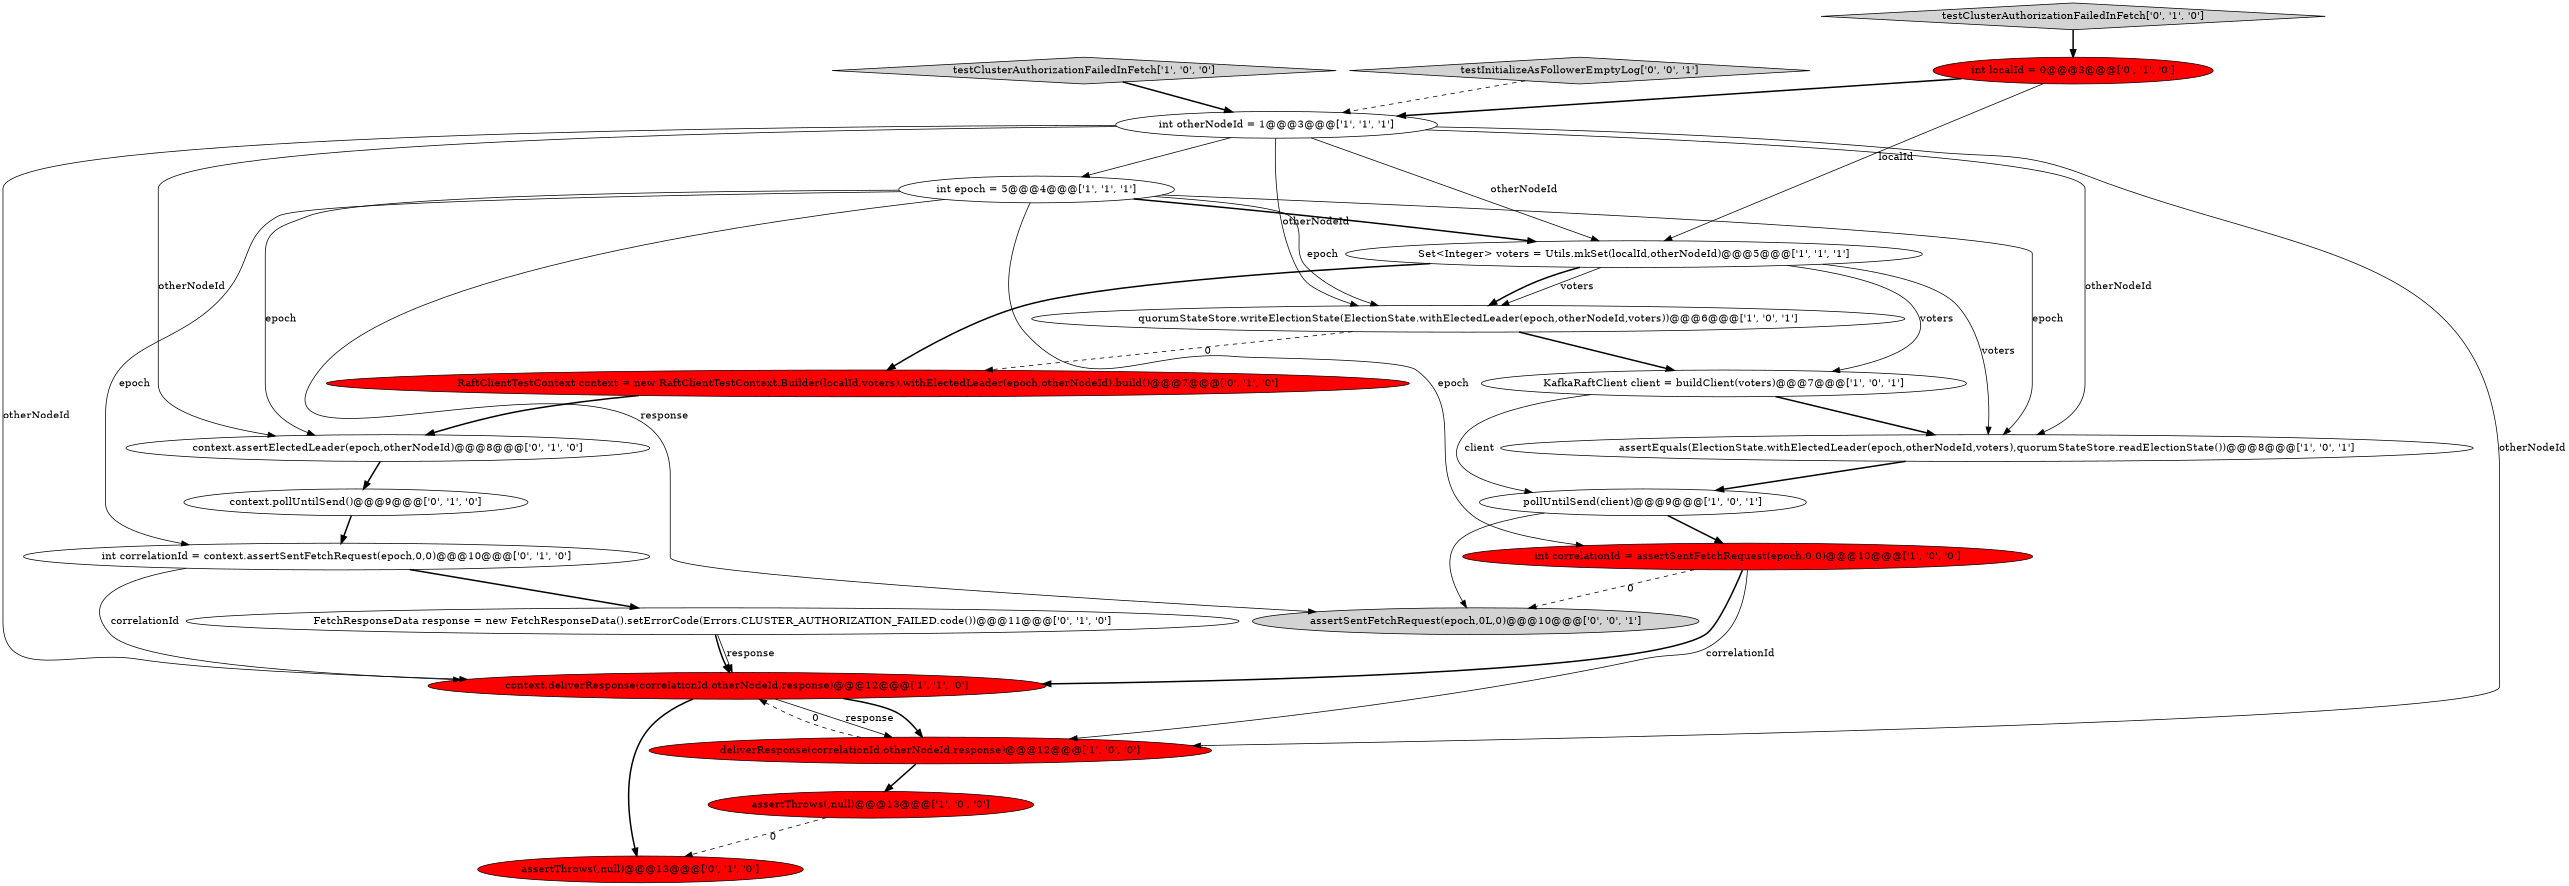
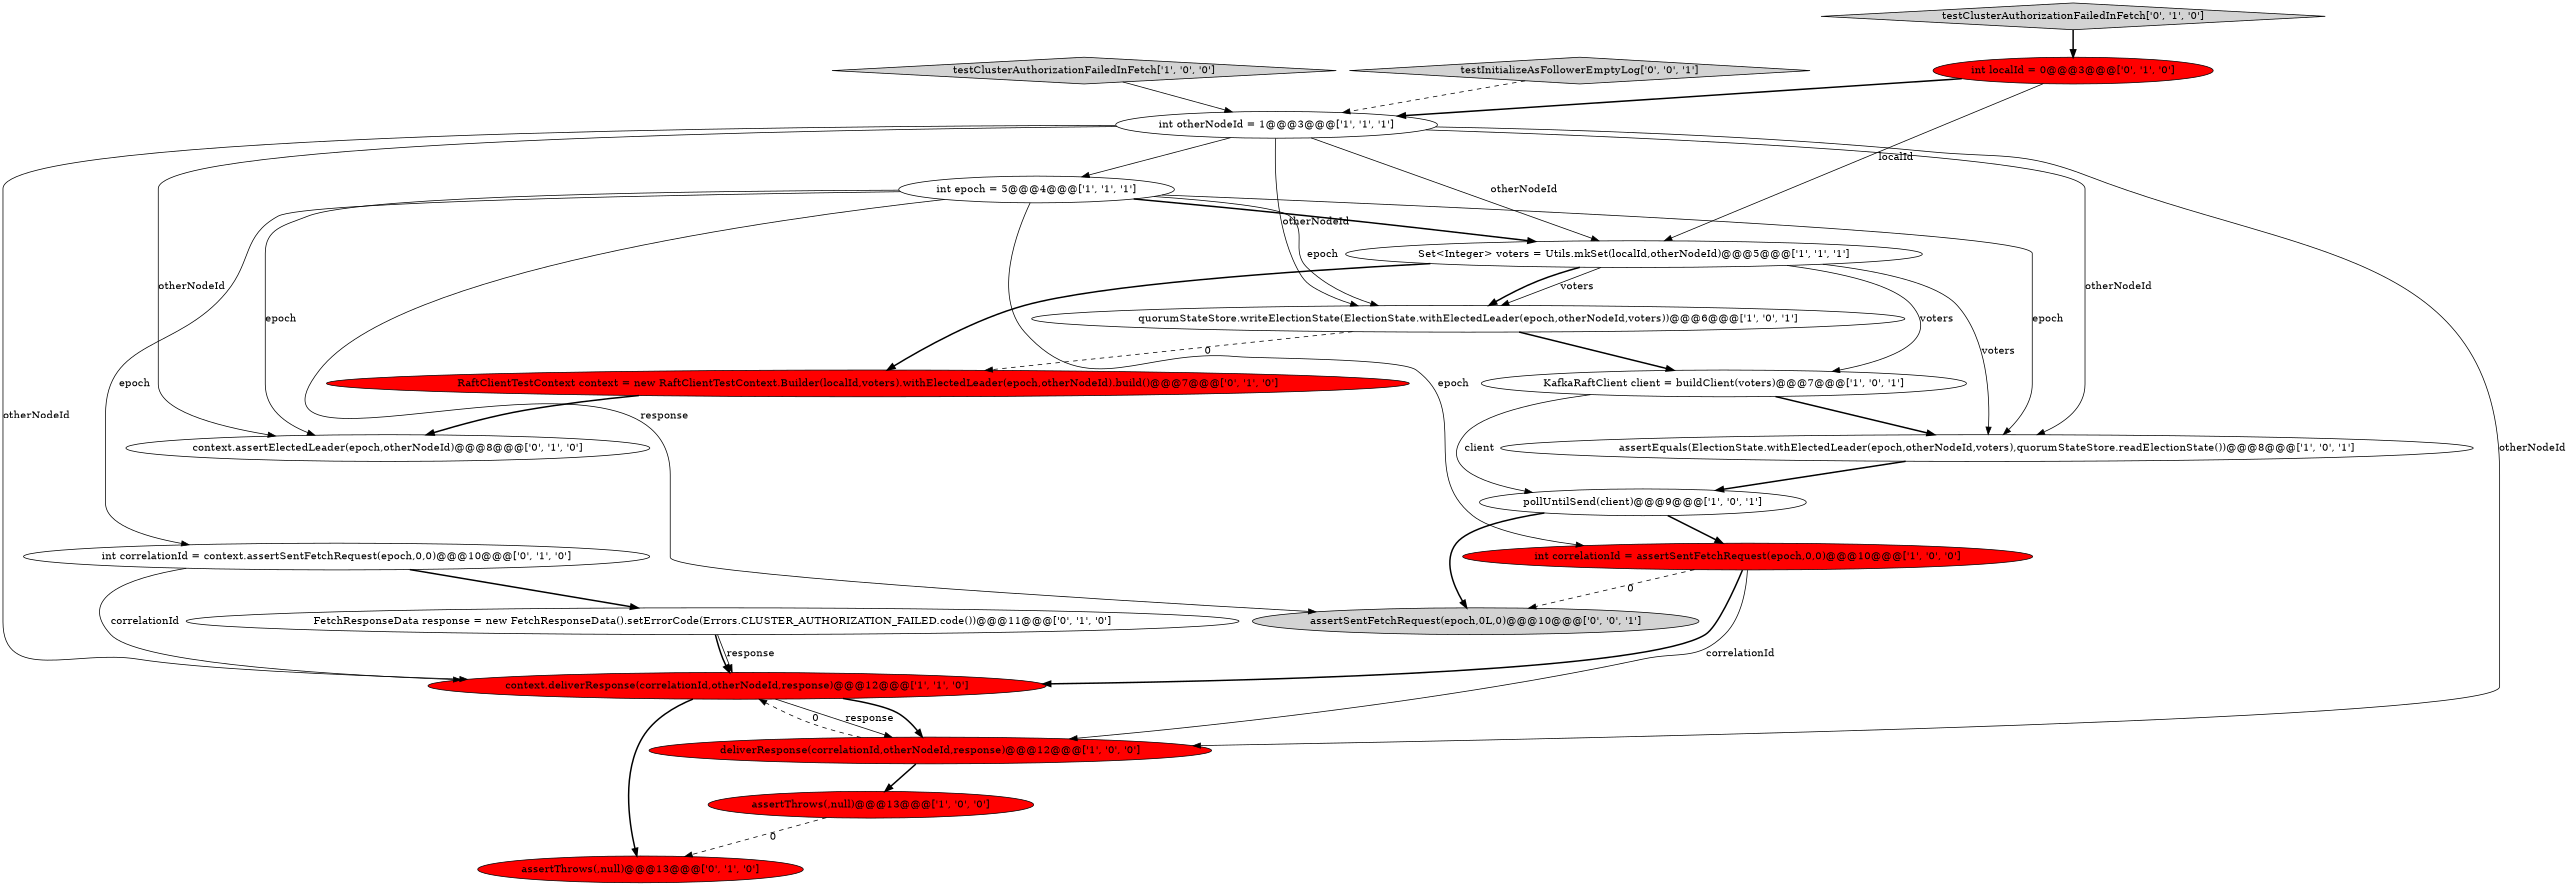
(1174, 96) -> (1174, 96)
(356, 502) -> none
(1469, 533) -> (1469, 533)
